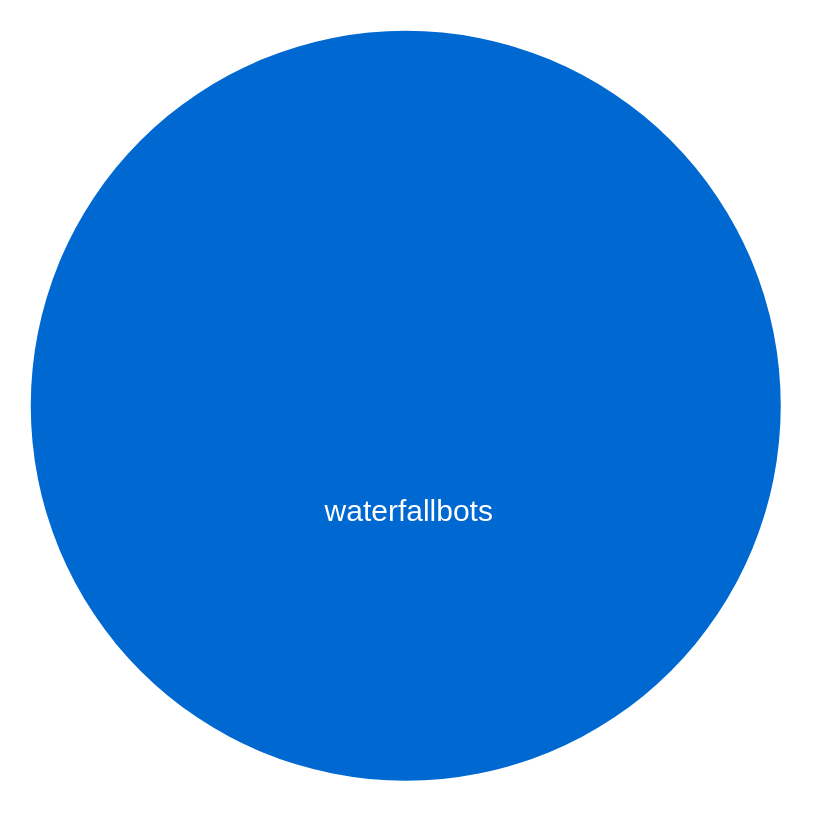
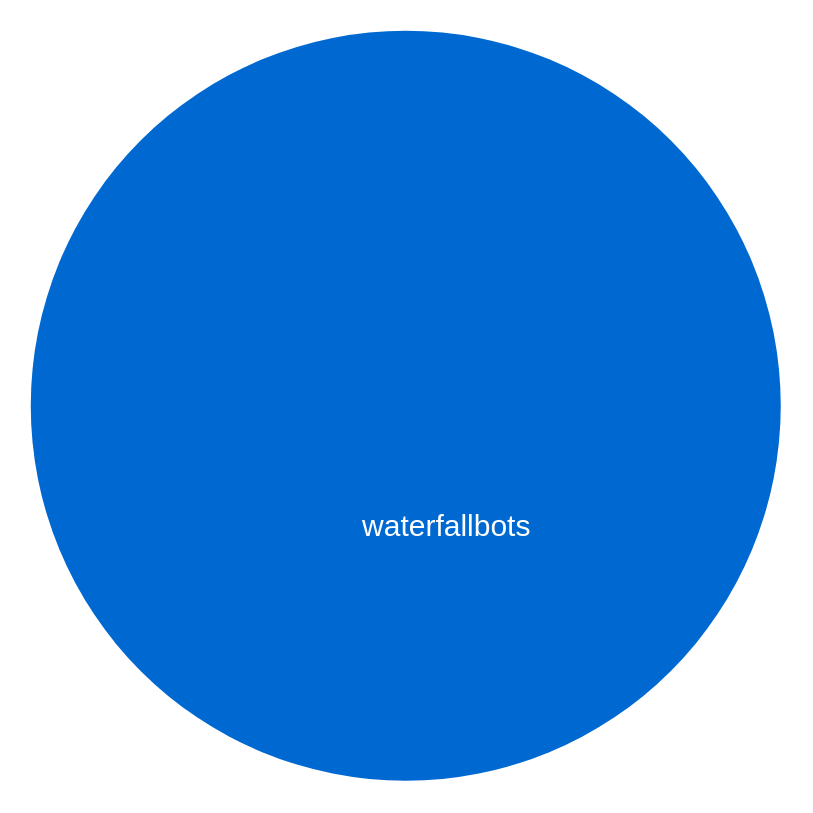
(408, 509) -> (446, 524)
